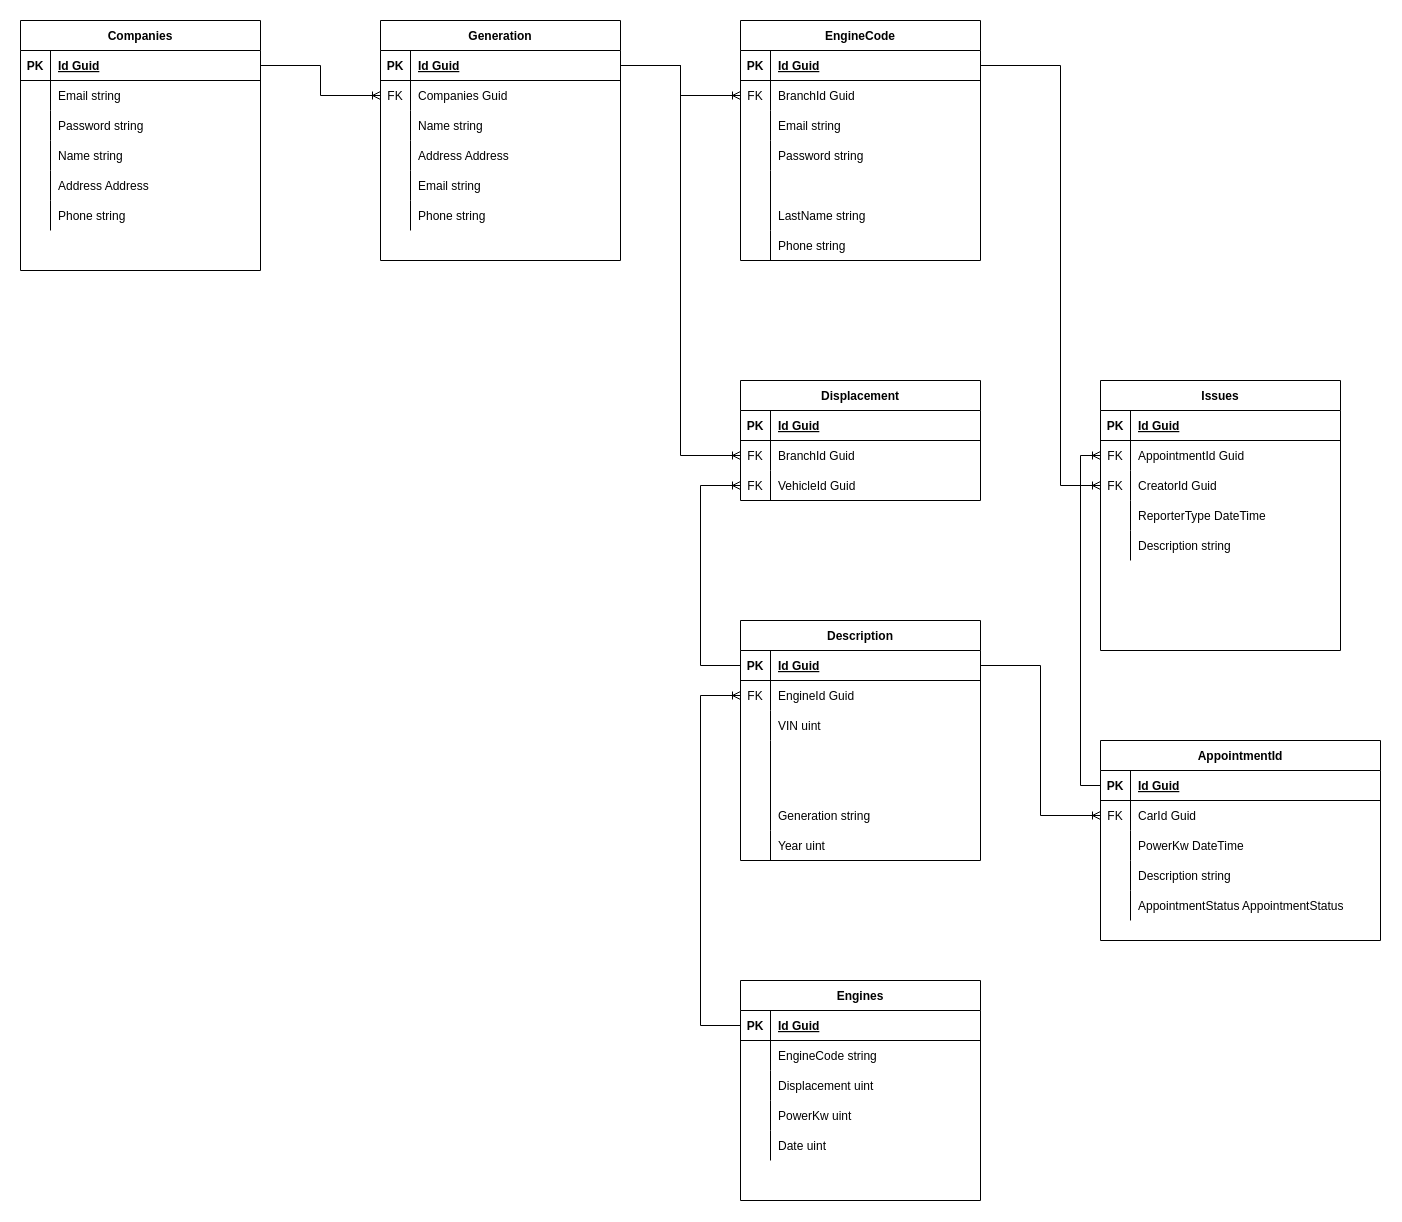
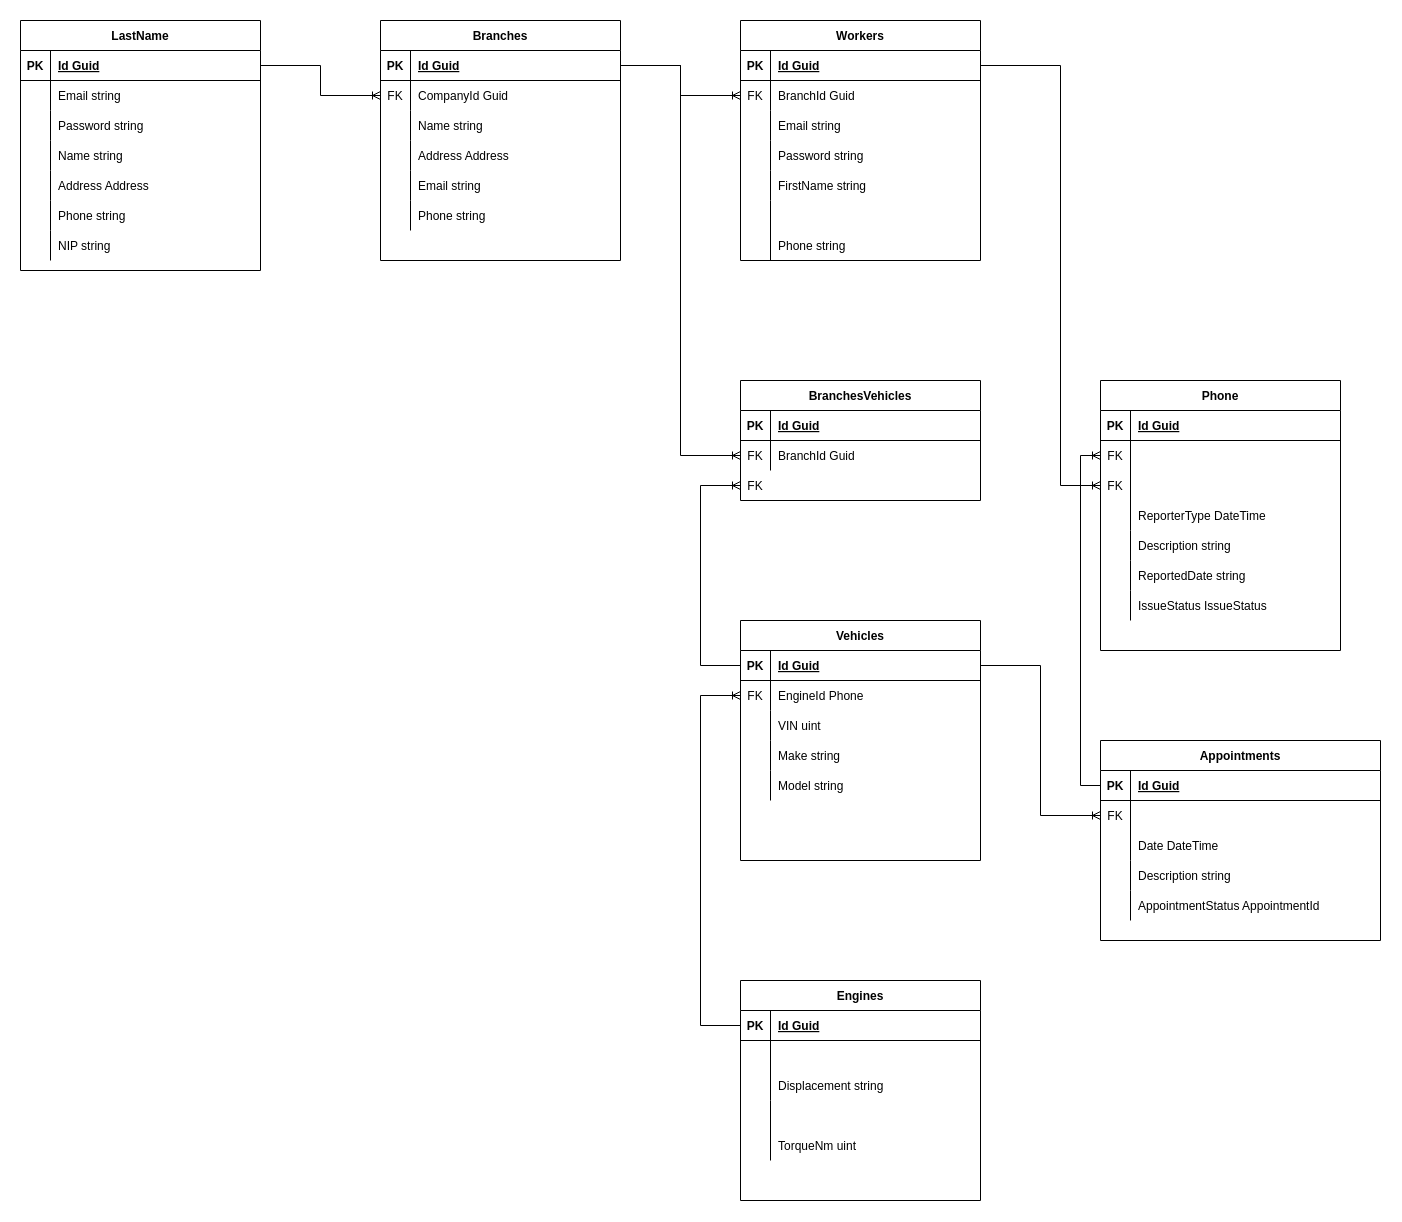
(140, 36) -> (140, 36)
(500, 36) -> (500, 36)
(860, 36) -> (860, 36)
(460, 96) -> (462, 96)
none -> (876, 186)
(876, 216) -> none
none -> (156, 246)
(860, 396) -> (860, 396)
(1220, 396) -> (1220, 396)
(1236, 456) -> none
(876, 486) -> none
(1236, 486) -> none
none -> (1236, 576)
none -> (1236, 606)
(860, 636) -> (860, 636)
(817, 696) -> (822, 696)
none -> (876, 756)
(1240, 756) -> (1240, 756)
none -> (876, 786)
(876, 816) -> none
(1256, 816) -> none
(876, 846) -> none
(1189, 846) -> (1179, 846)
(1251, 906) -> (1237, 906)
(876, 1056) -> none
(829, 1086) -> (836, 1086)
(876, 1116) -> none
(805, 1146) -> (819, 1146)
